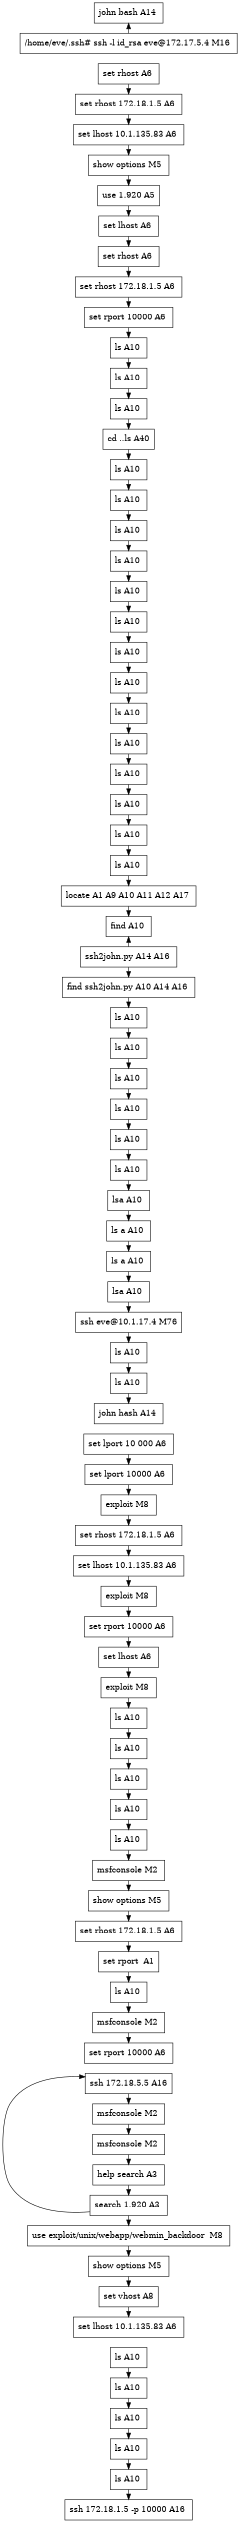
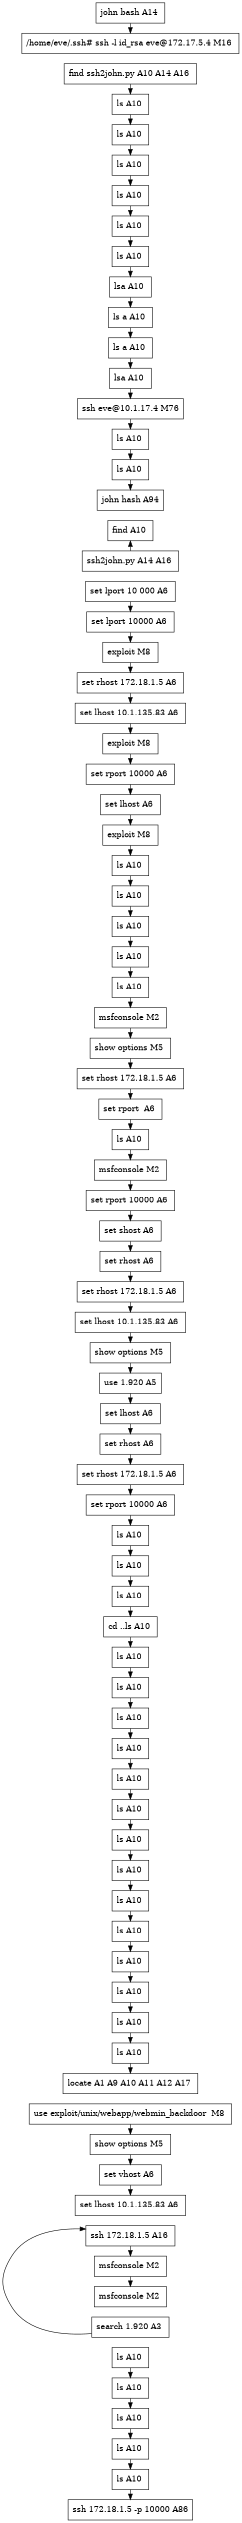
(129, 31) -> (130, 25)
(129, 439) -> (130, 1627)
(129, 908) -> none
(129, 969) -> none
none -> (130, 1231)
(129, 1414) -> (130, 500)
(129, 1962) -> (130, 1109)
(129, 2084) -> (130, 2236)
(129, 2175) -> none
(129, 2218) -> none
(129, 2297) -> (130, 2175)
(129, 2510) -> (130, 2510)
